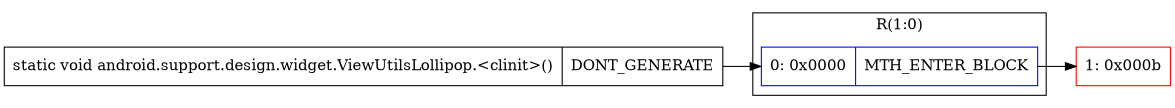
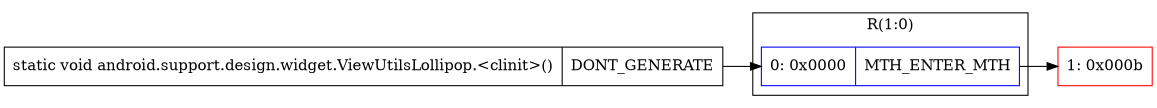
(947, 66) -> (938, 66)
